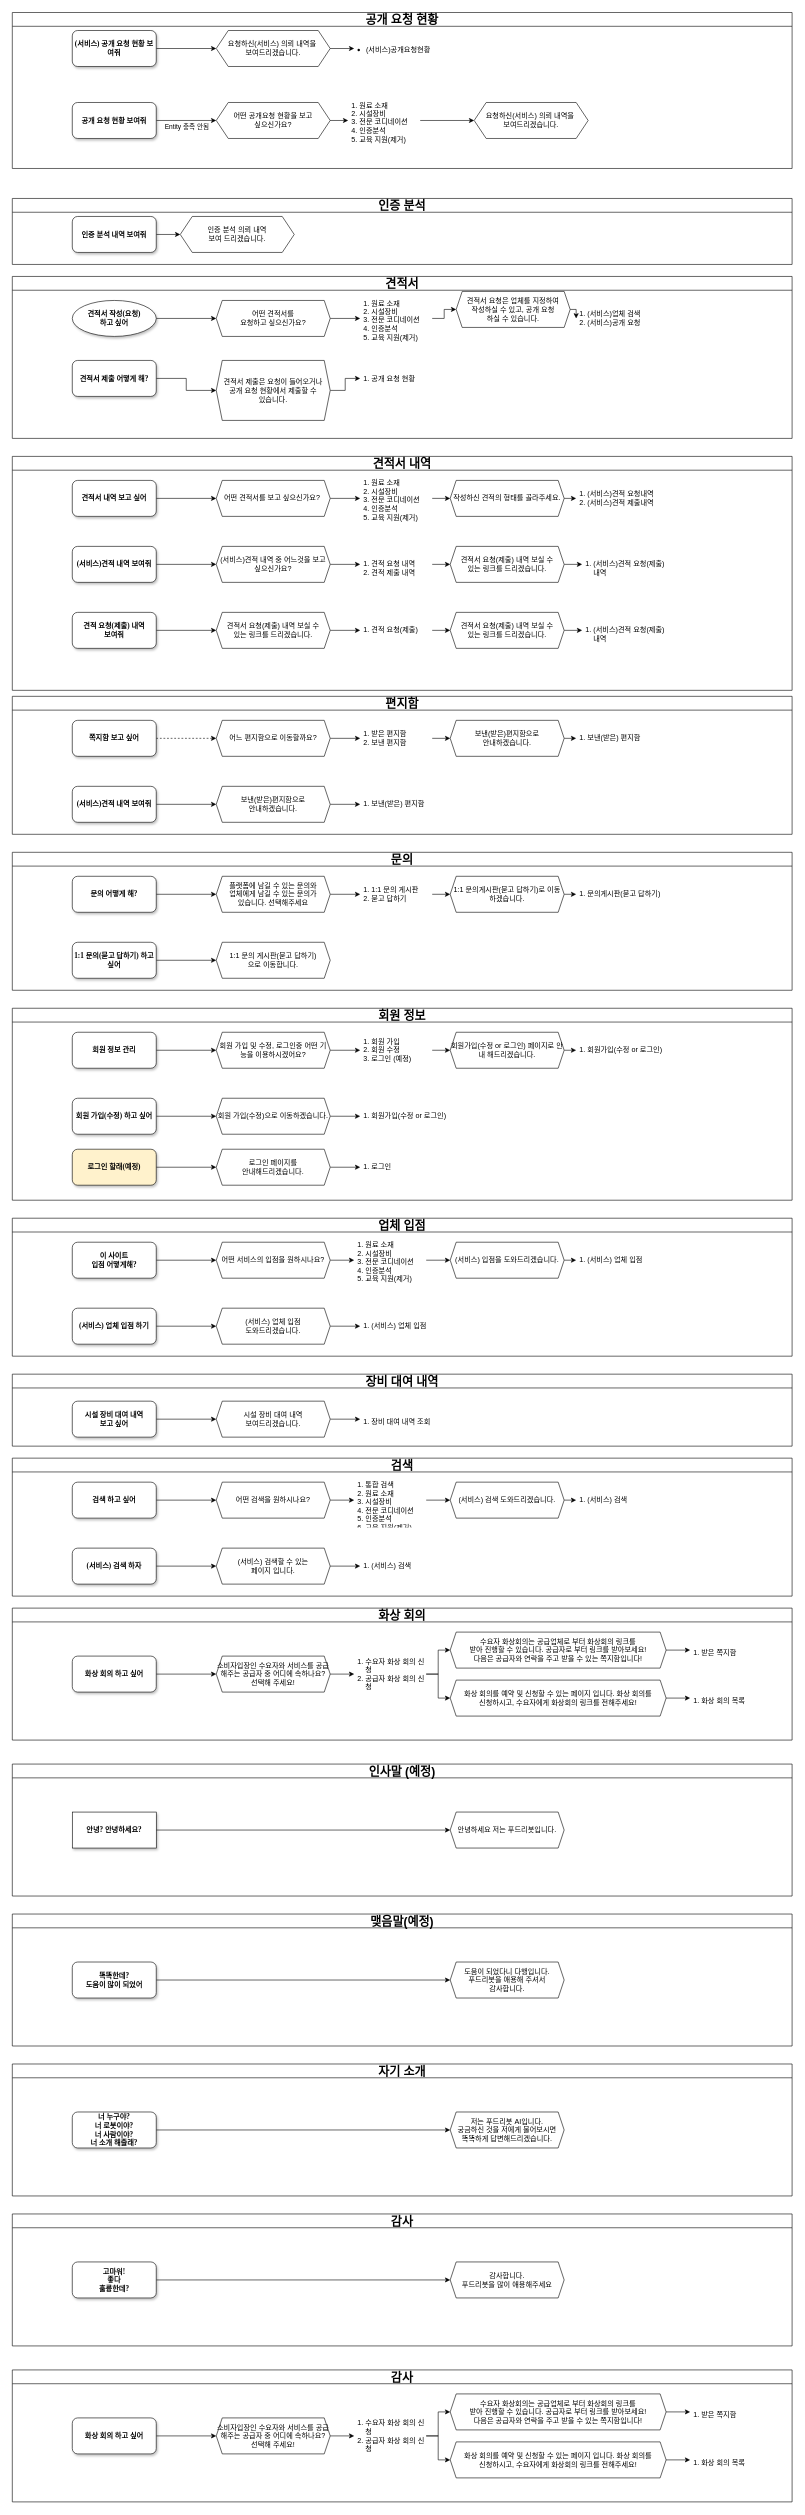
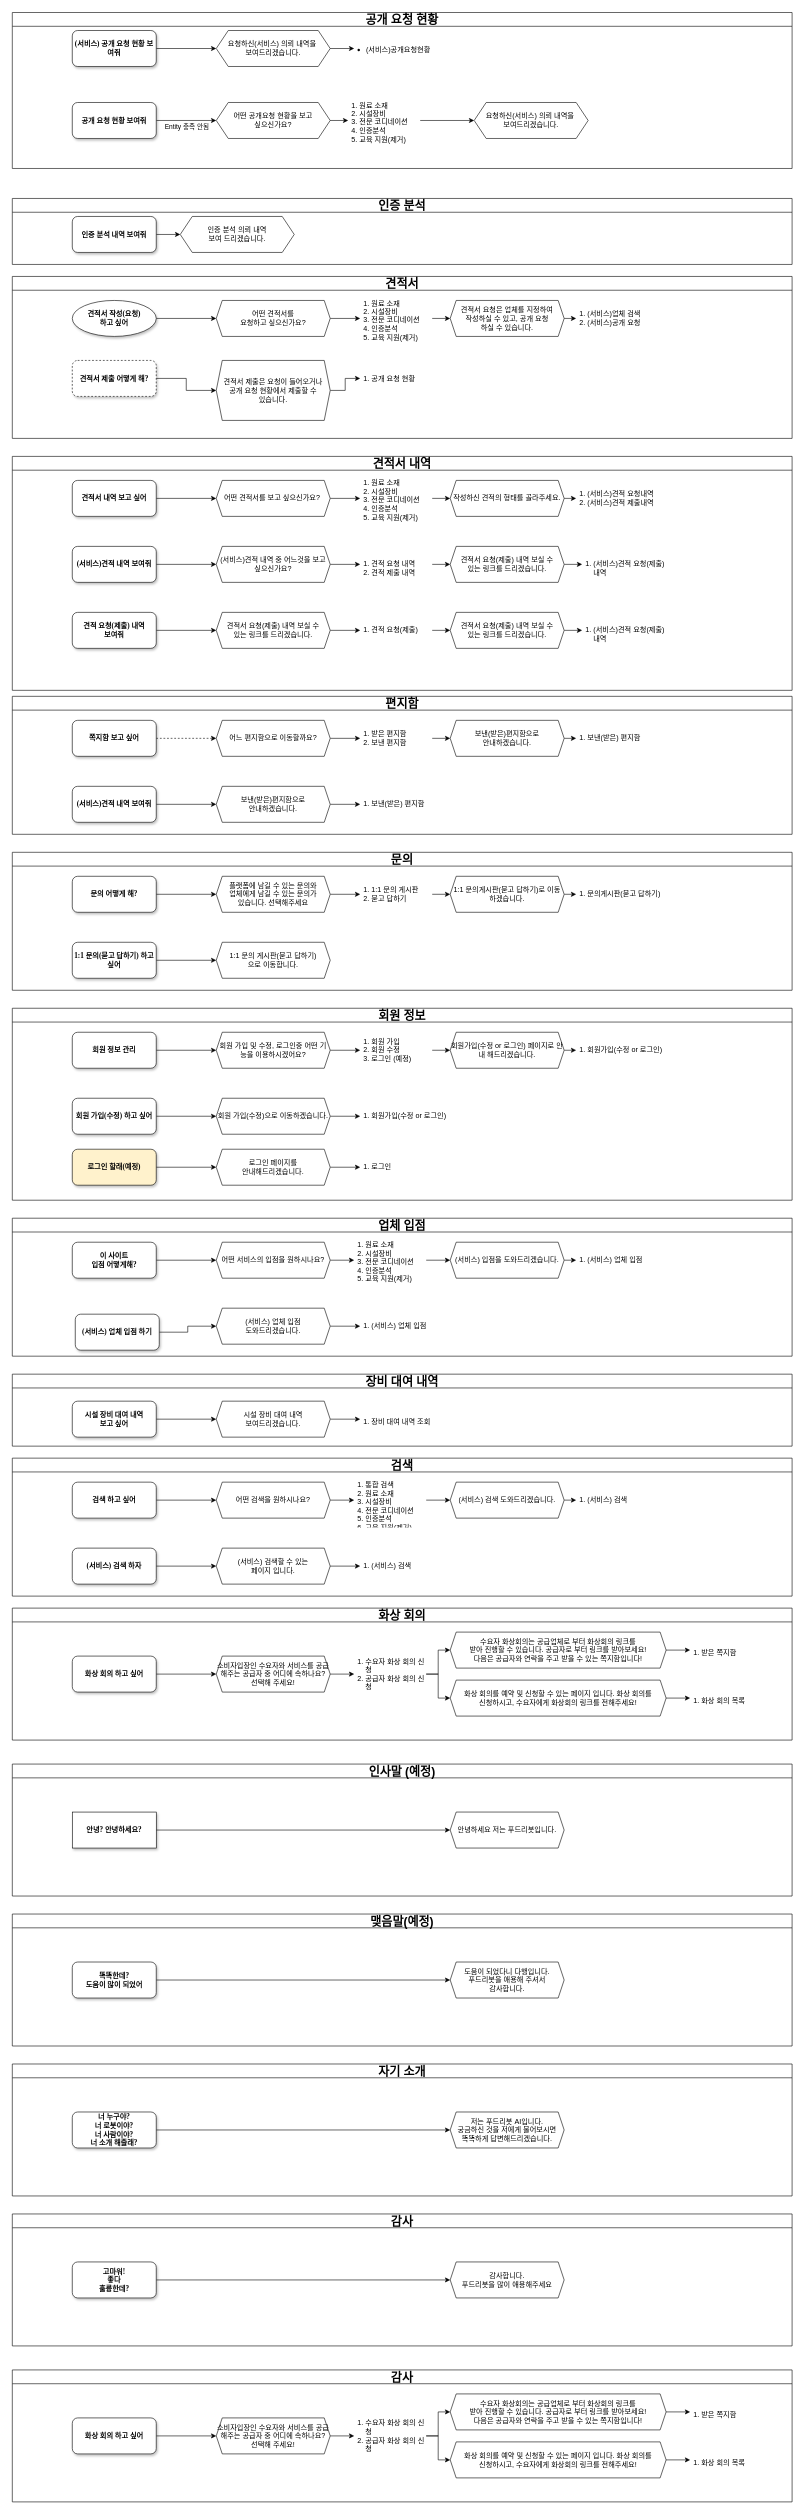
(513, 309) -> (507, 318)
(114, 378) -> (114, 378)
(114, 1326) -> (117, 1332)
